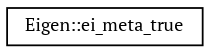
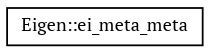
(105, 27) -> (105, 27)
